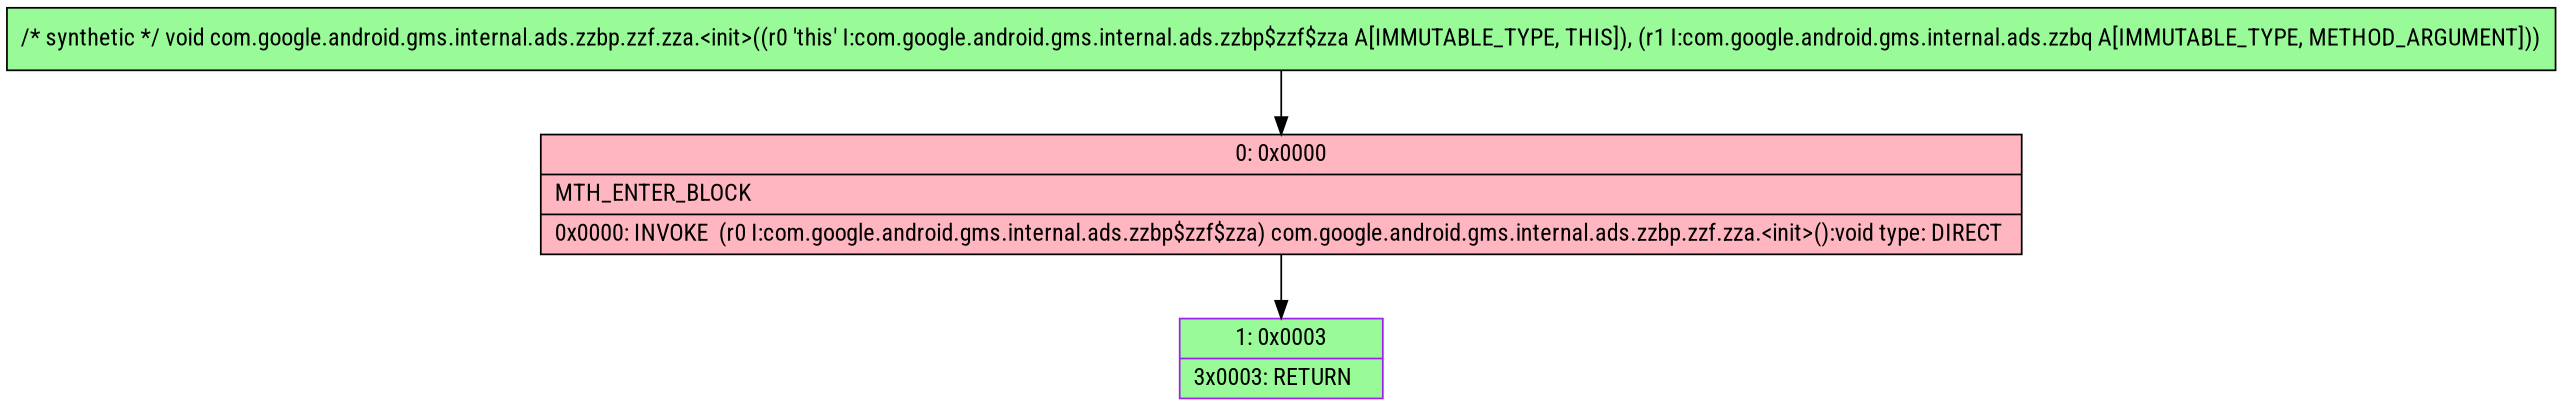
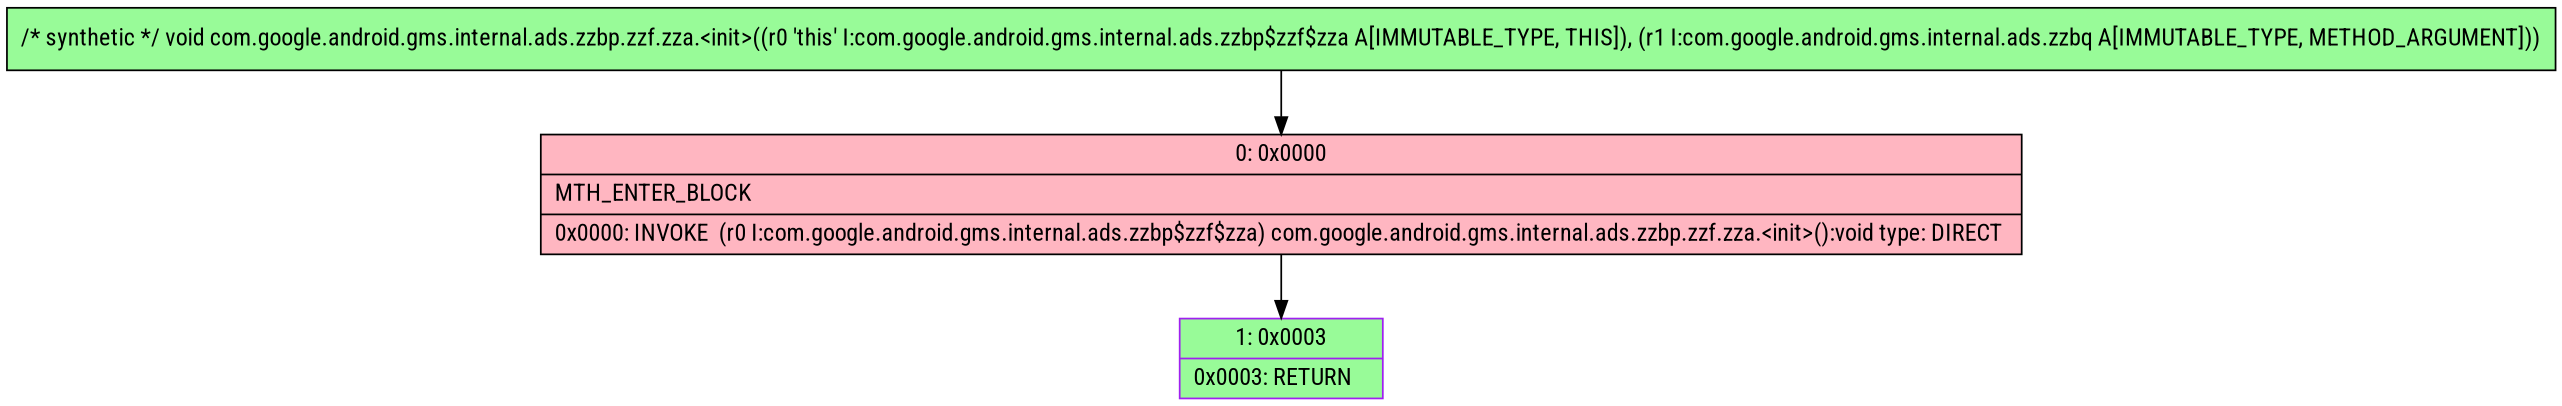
(1281, 378) -> (1281, 378)
